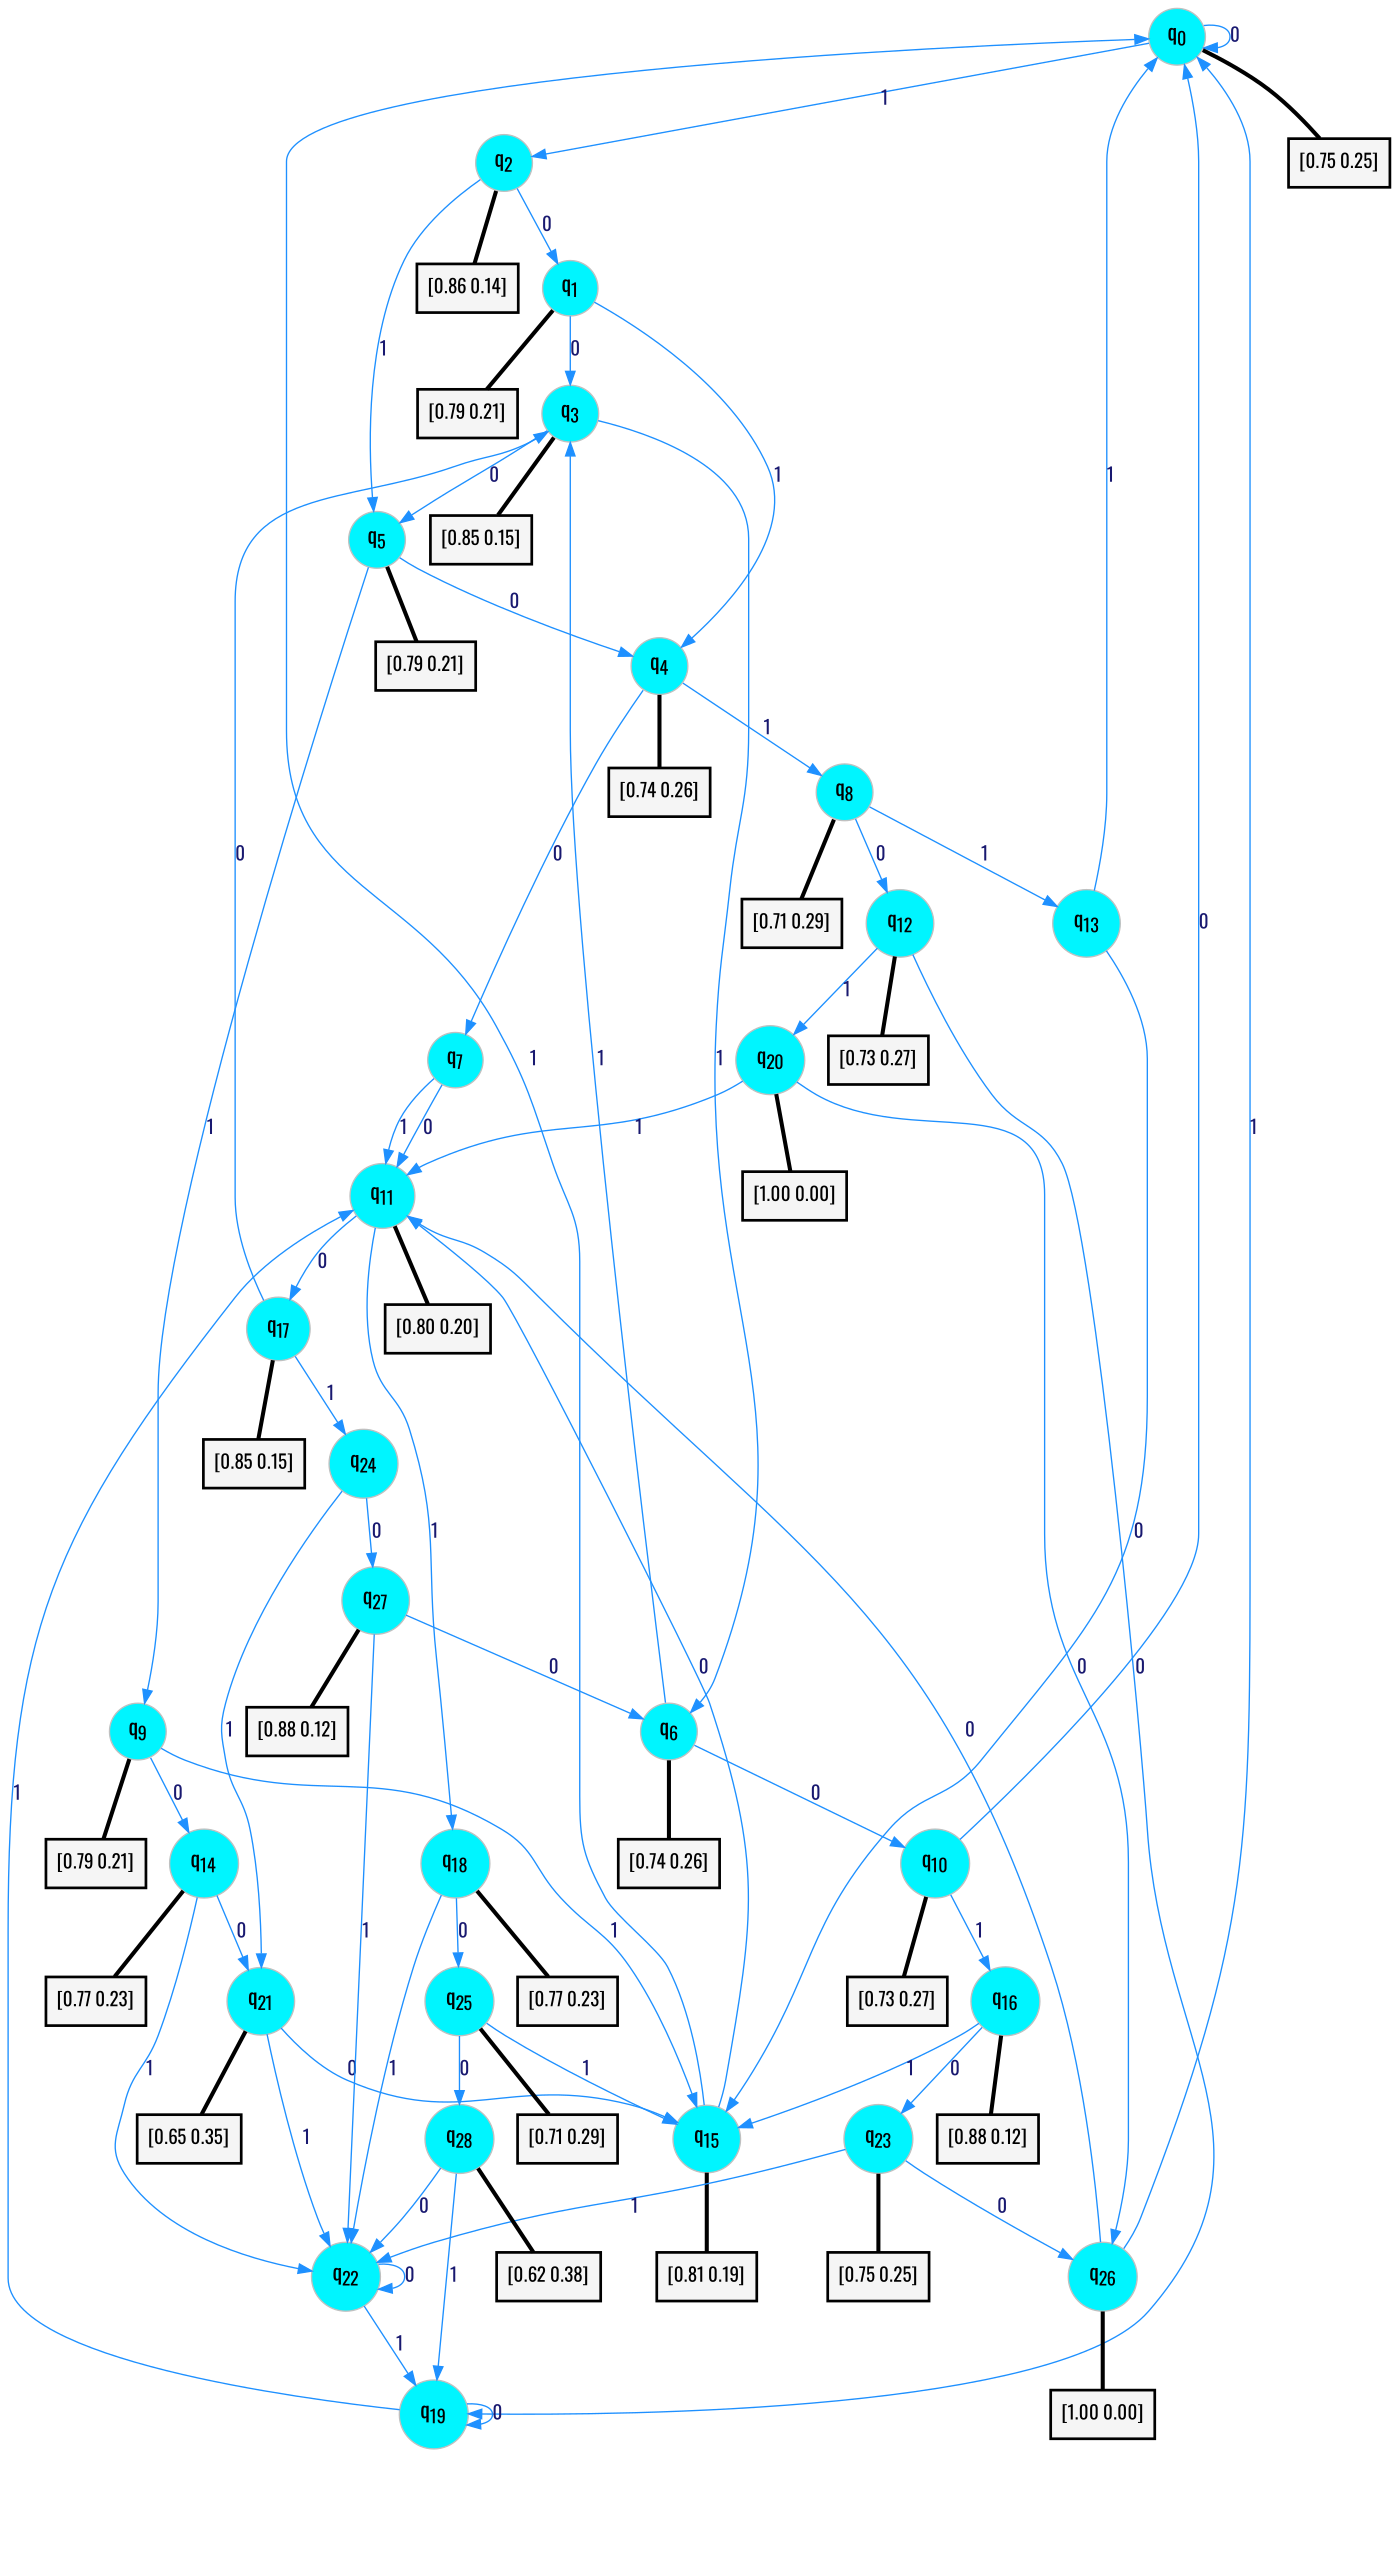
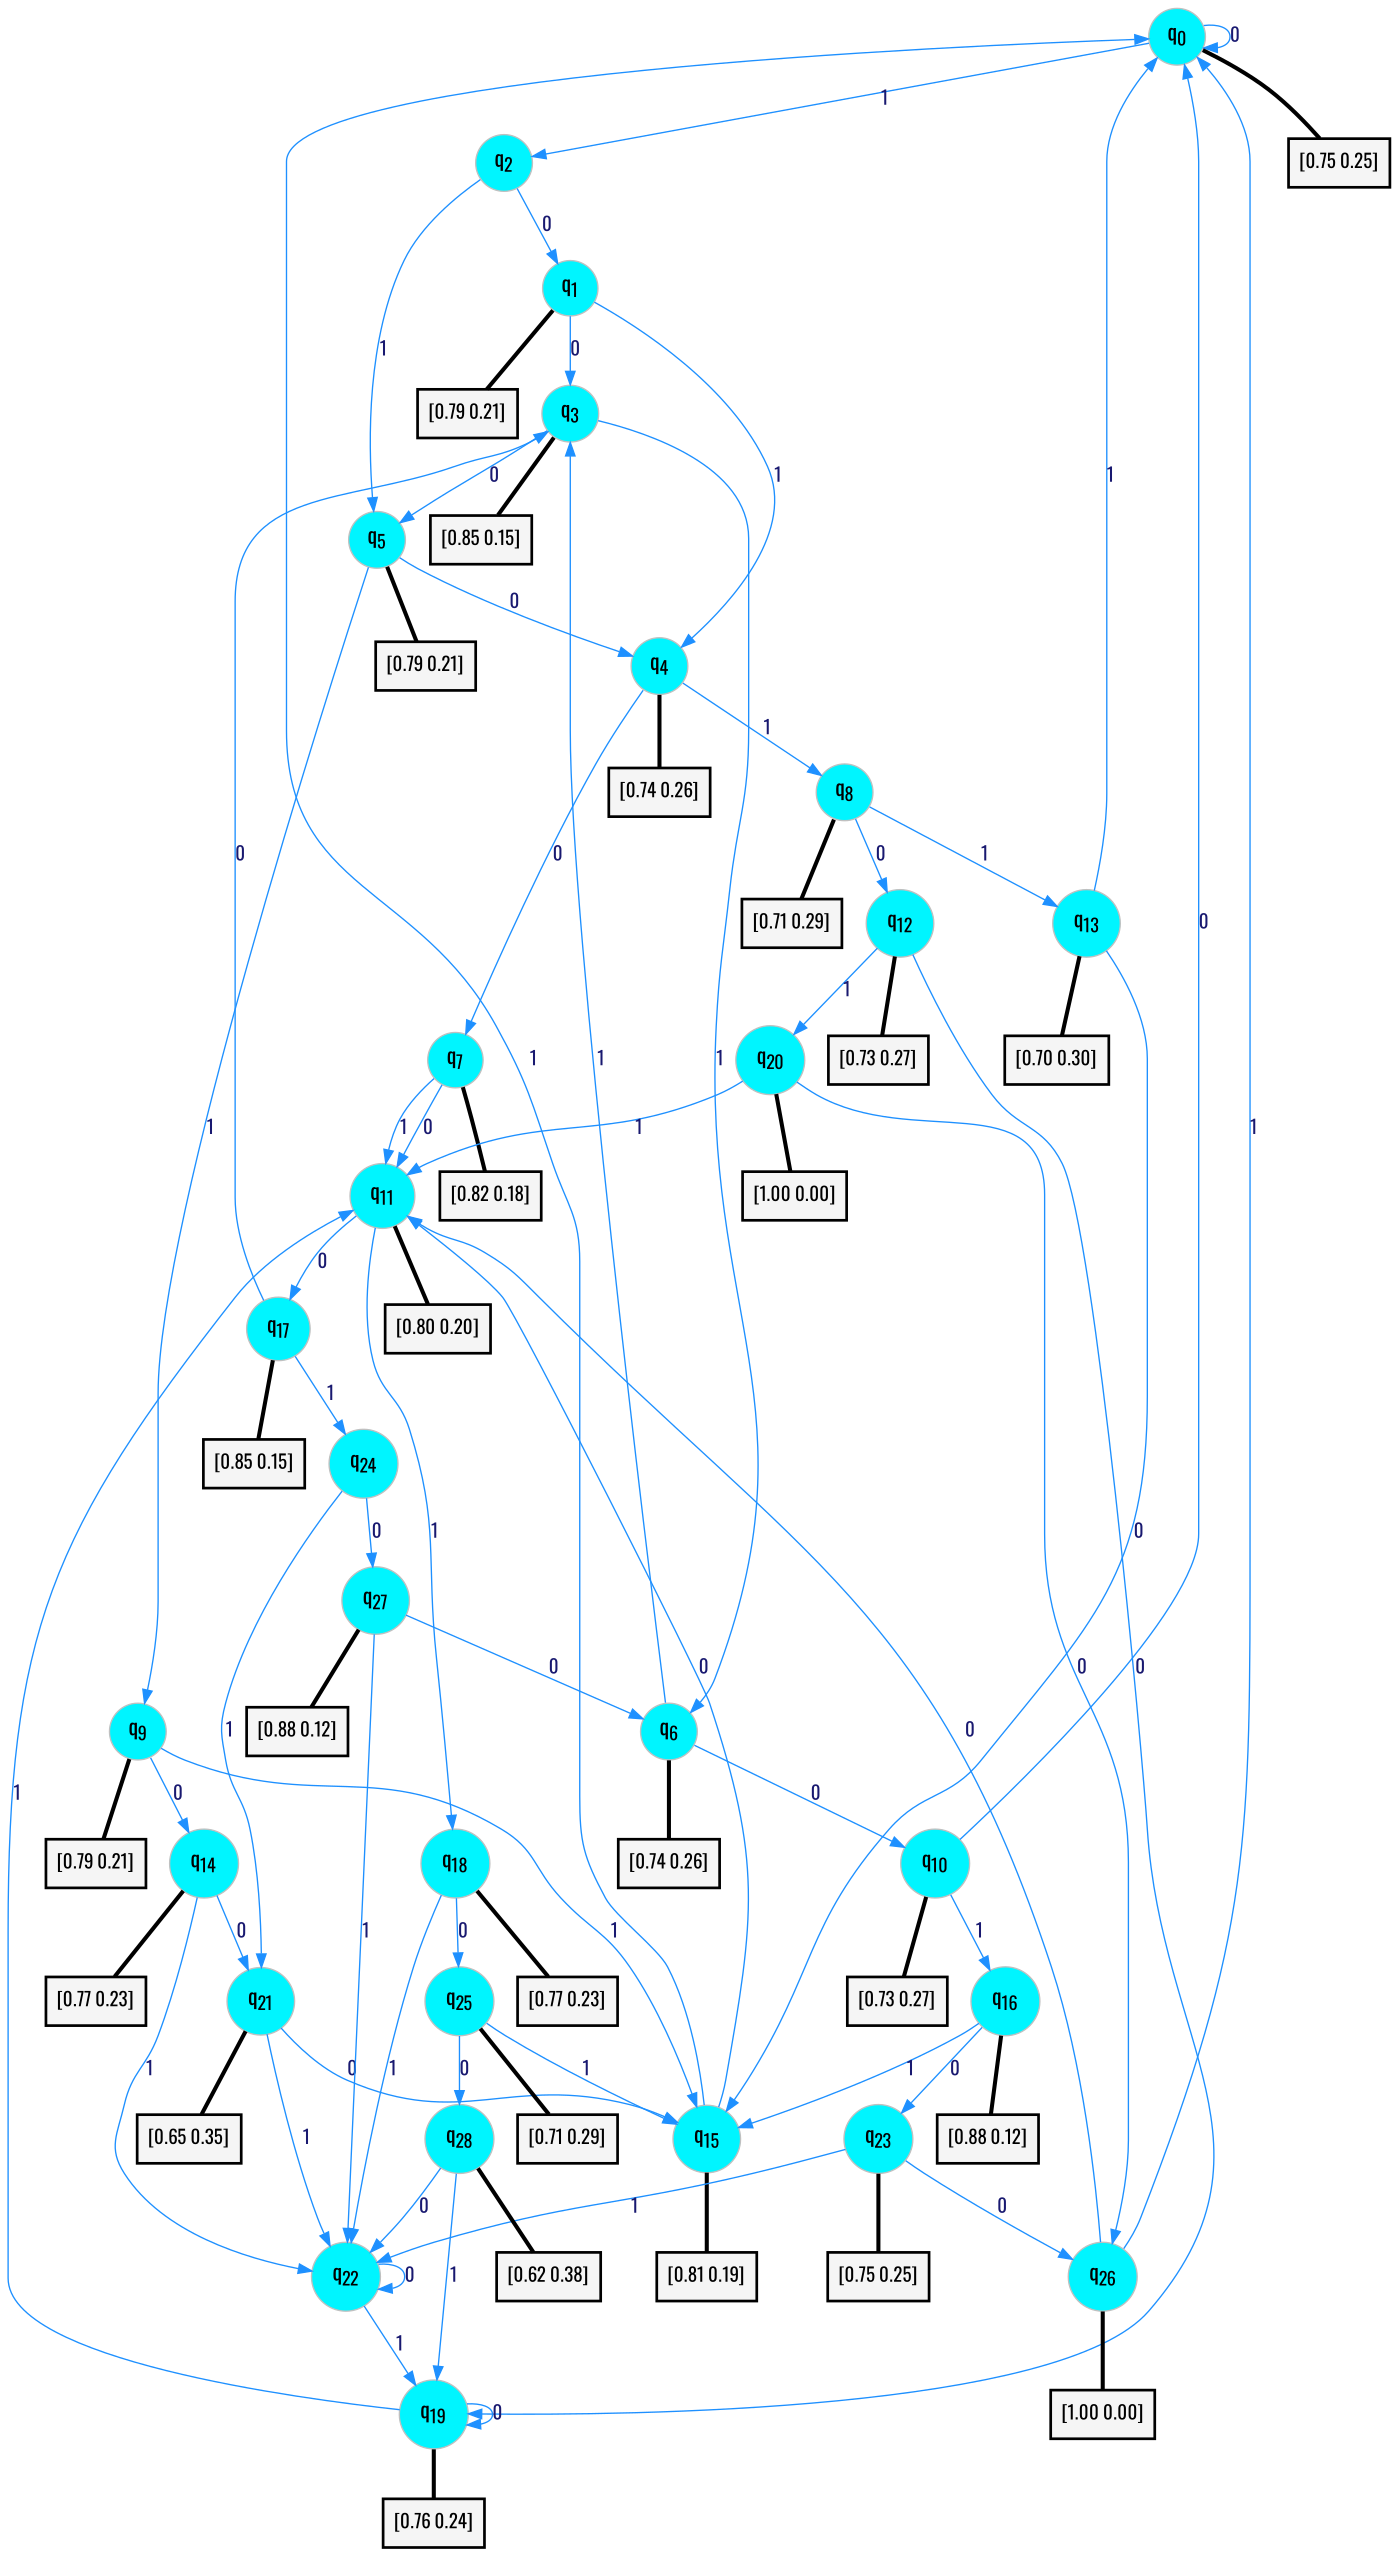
(468, 288) -> none
none -> (1057, 1060)
none -> (491, 1196)
none -> (434, 2523)
